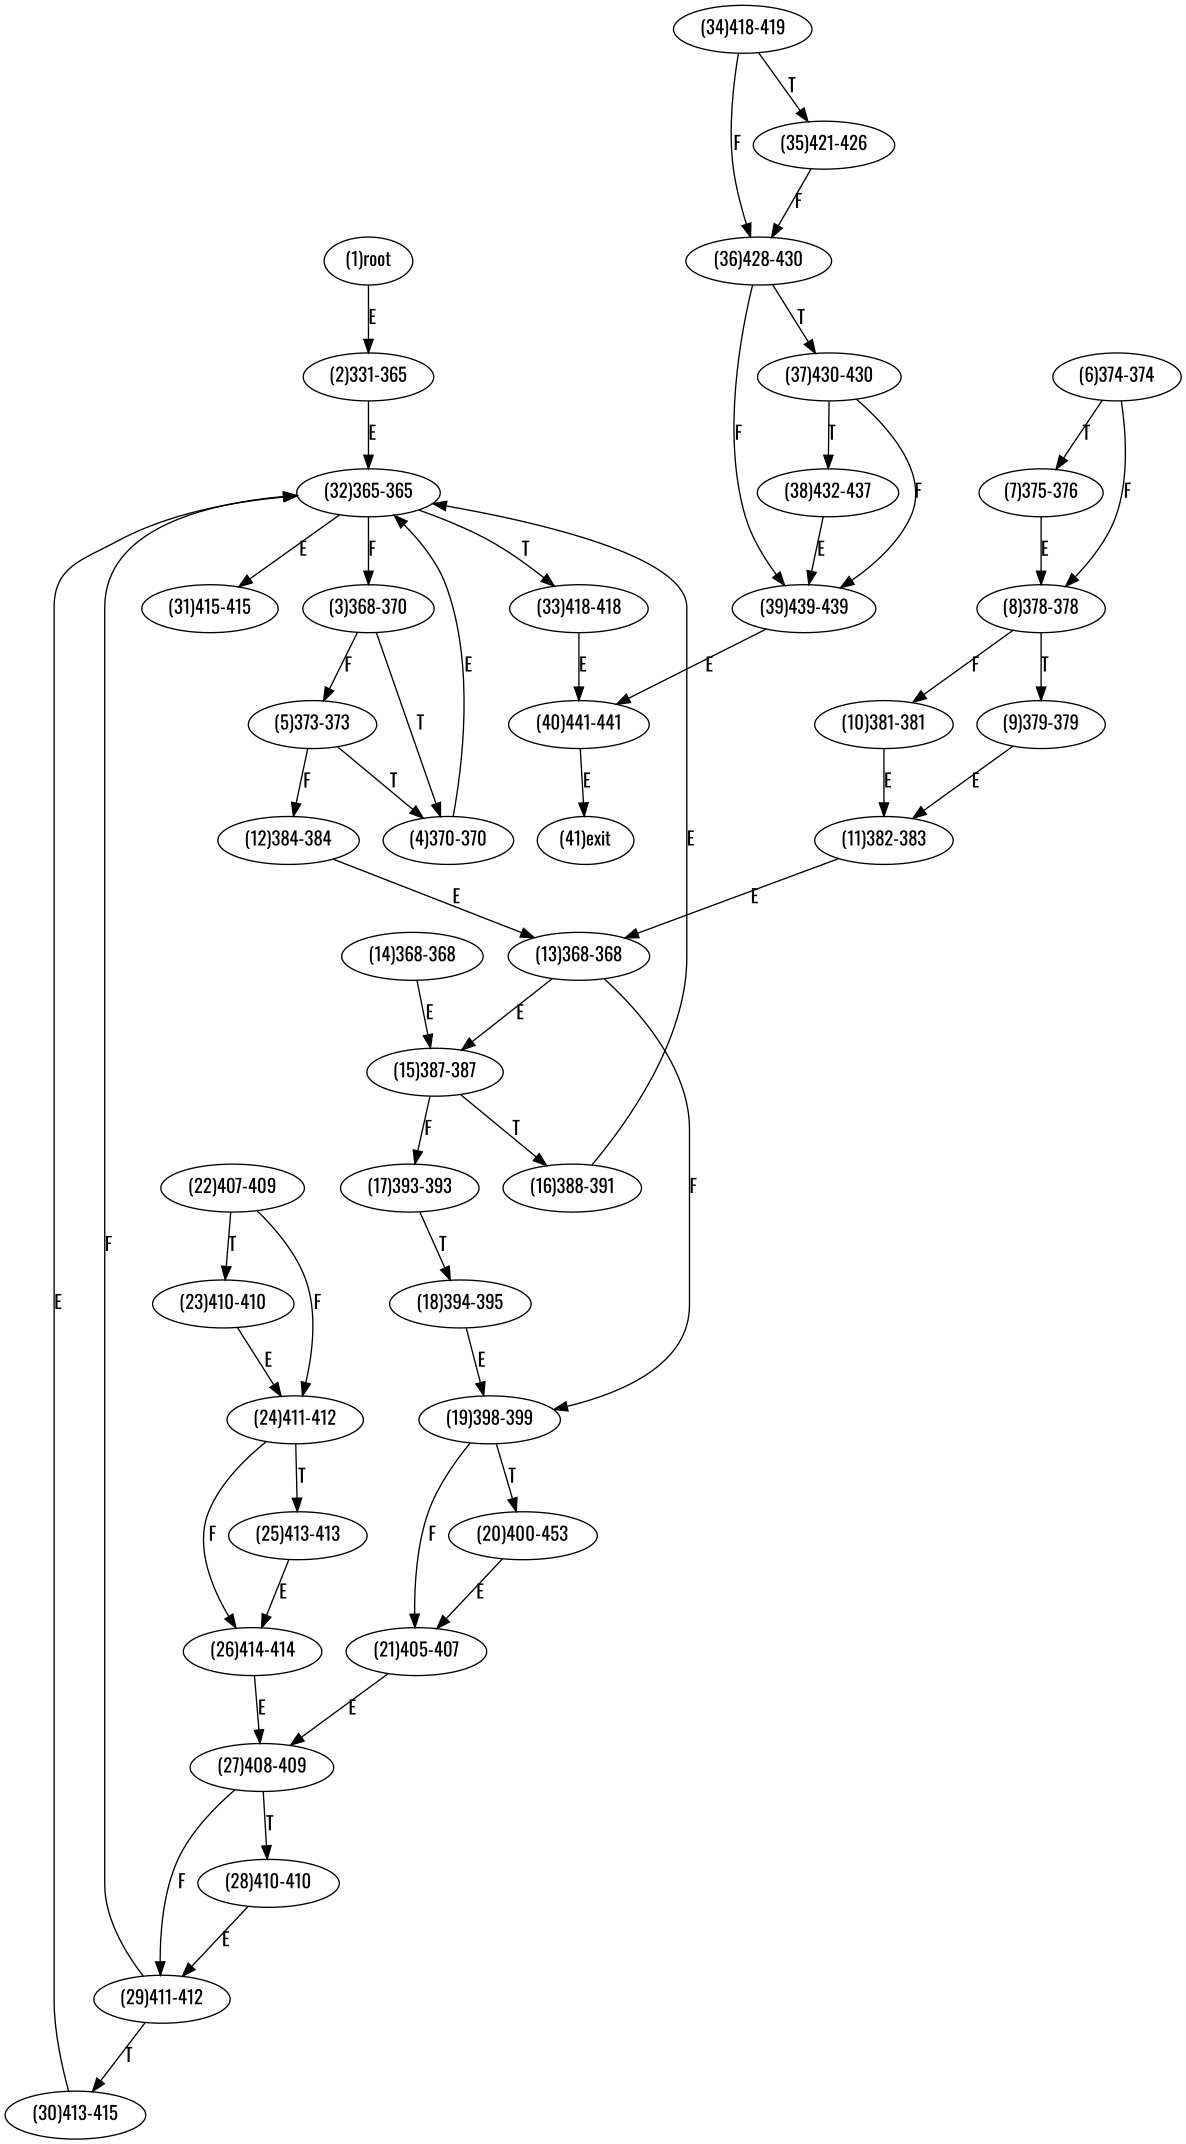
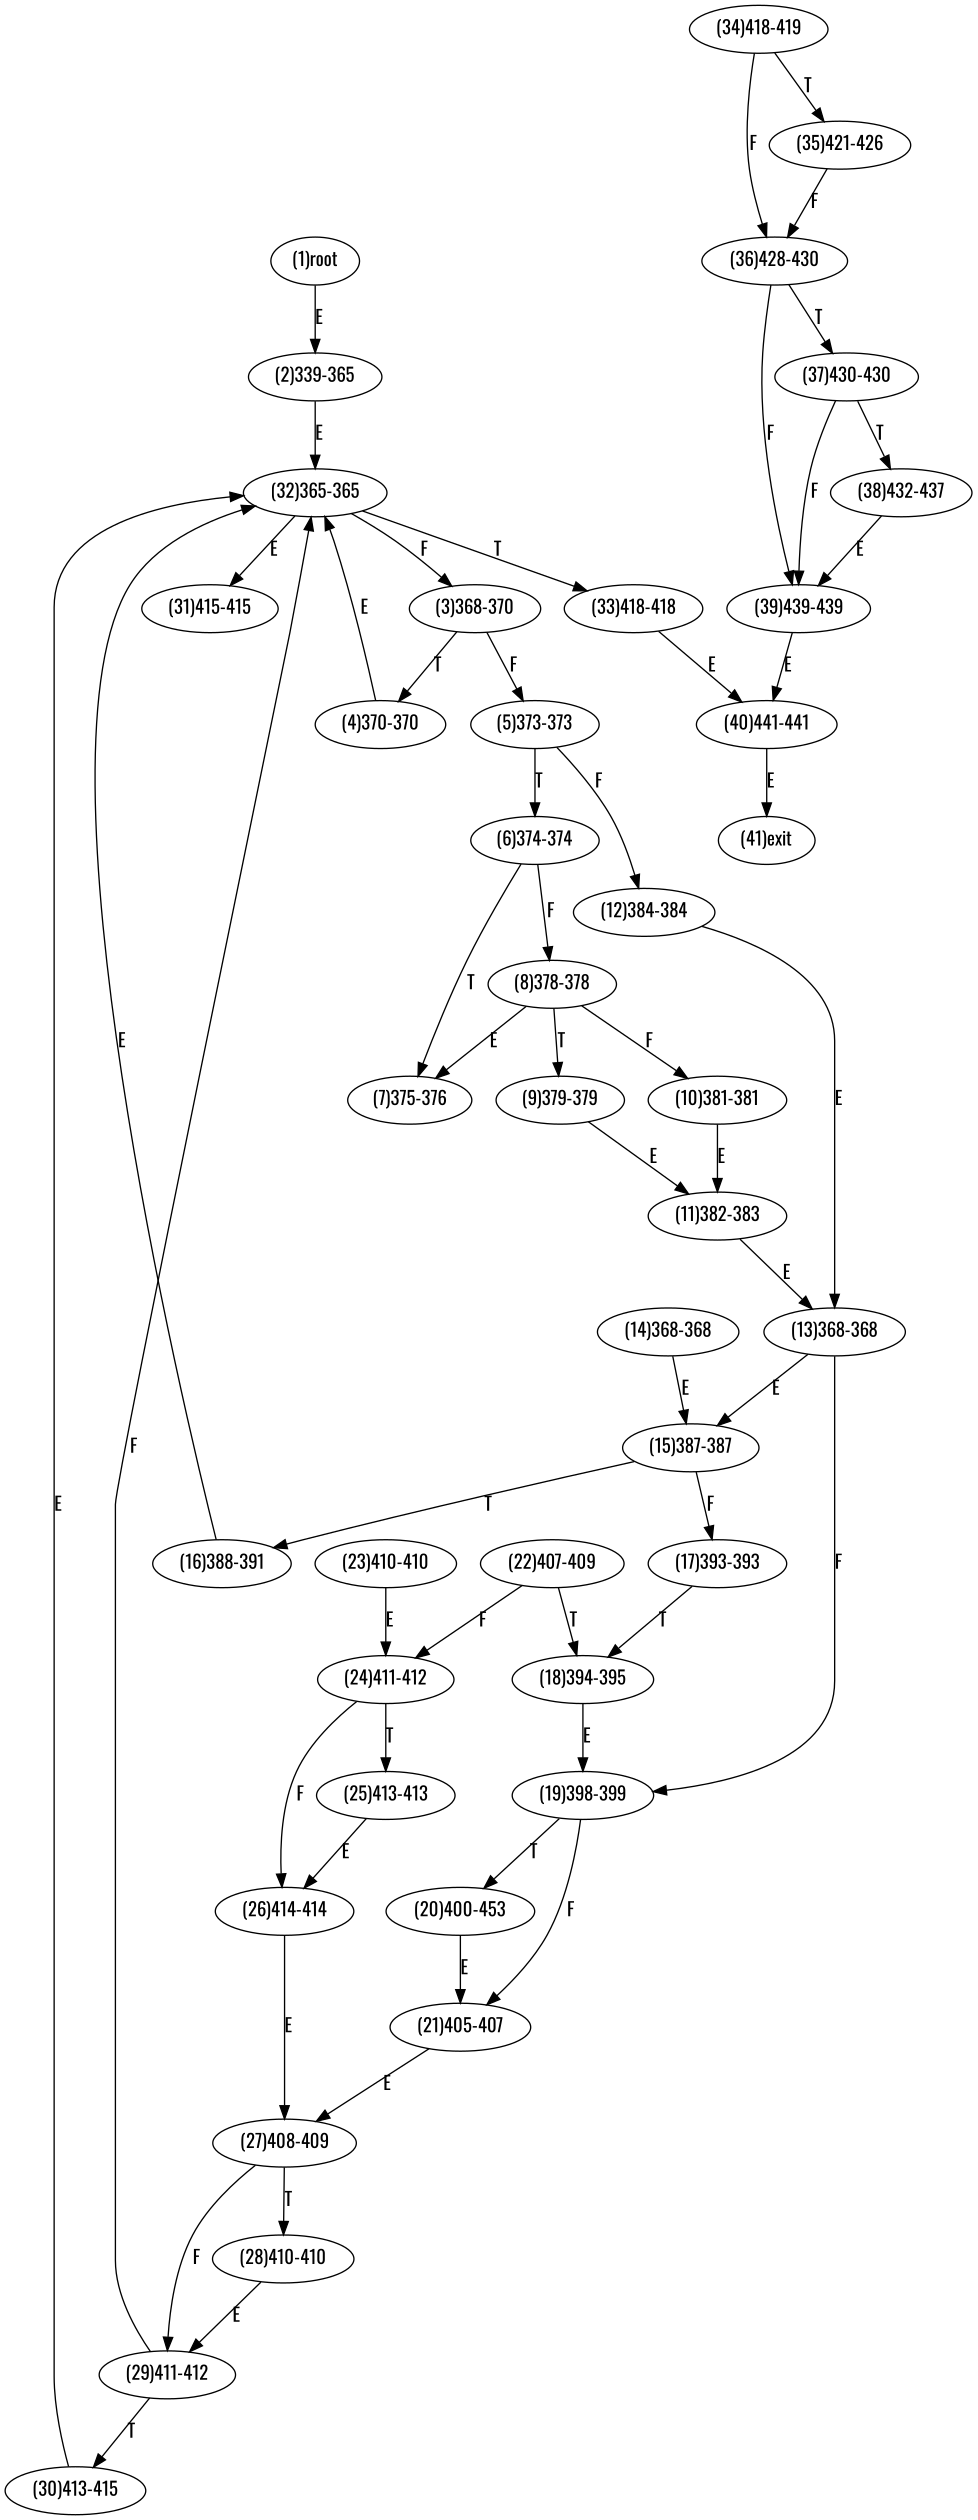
(368, 377) -> (315, 377)
(1041, 544) -> (486, 1038)
(375, 778) -> (535, 776)
(229, 1239) -> (566, 1615)
